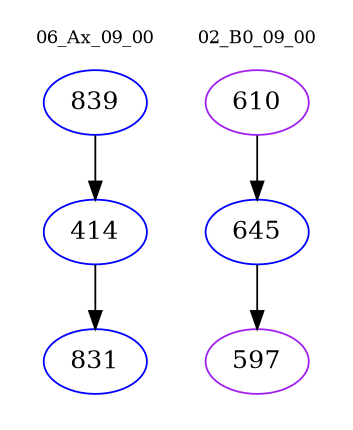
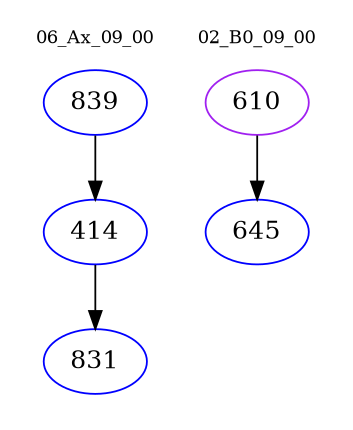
(257, 362) -> none
